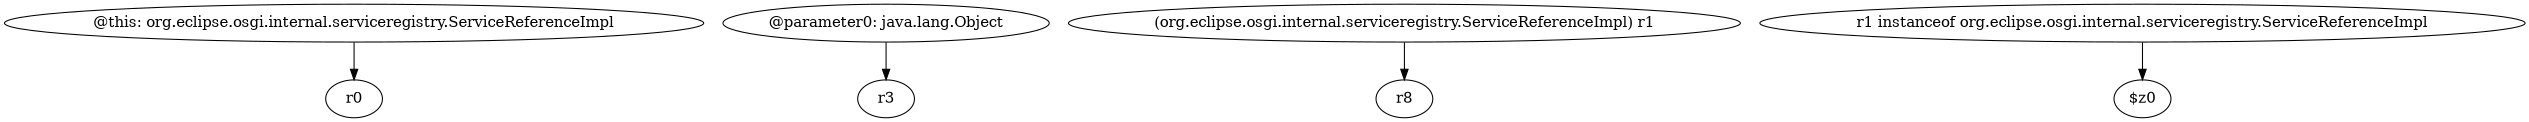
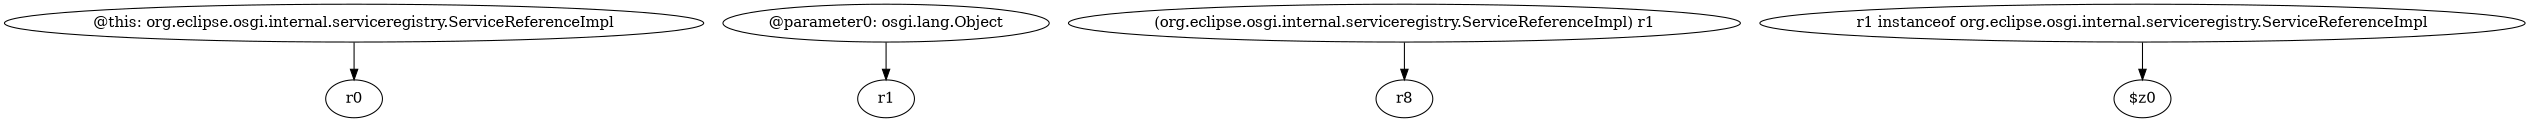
(886, 23) -> (886, 23)
(886, 99) -> (886, 99)
